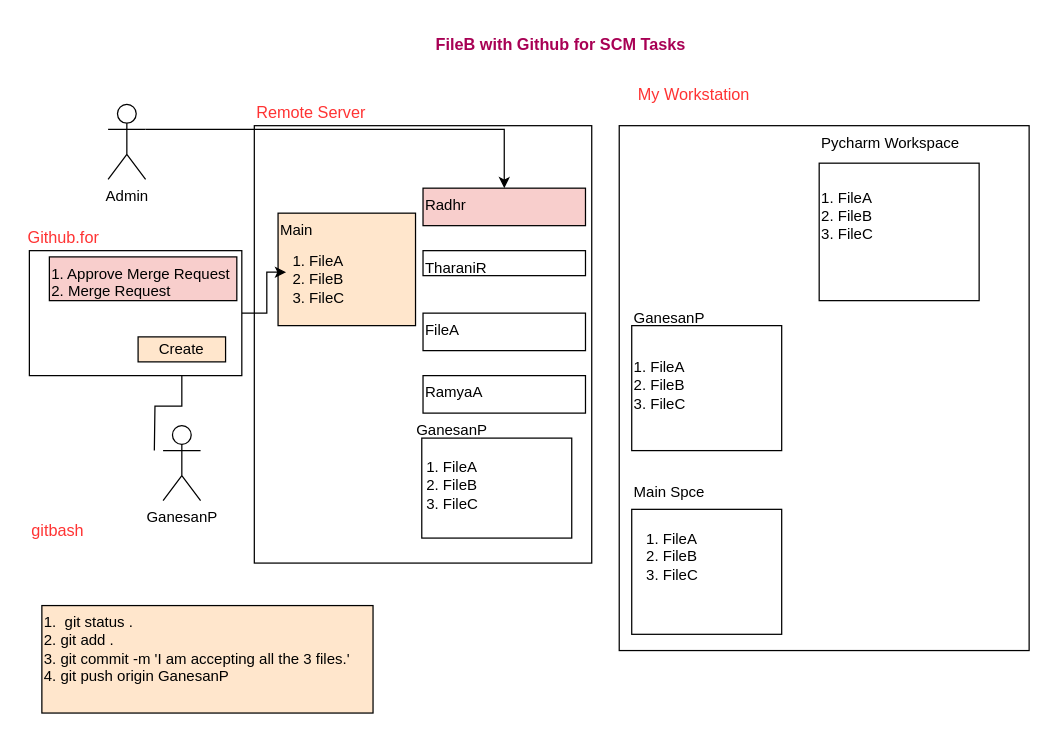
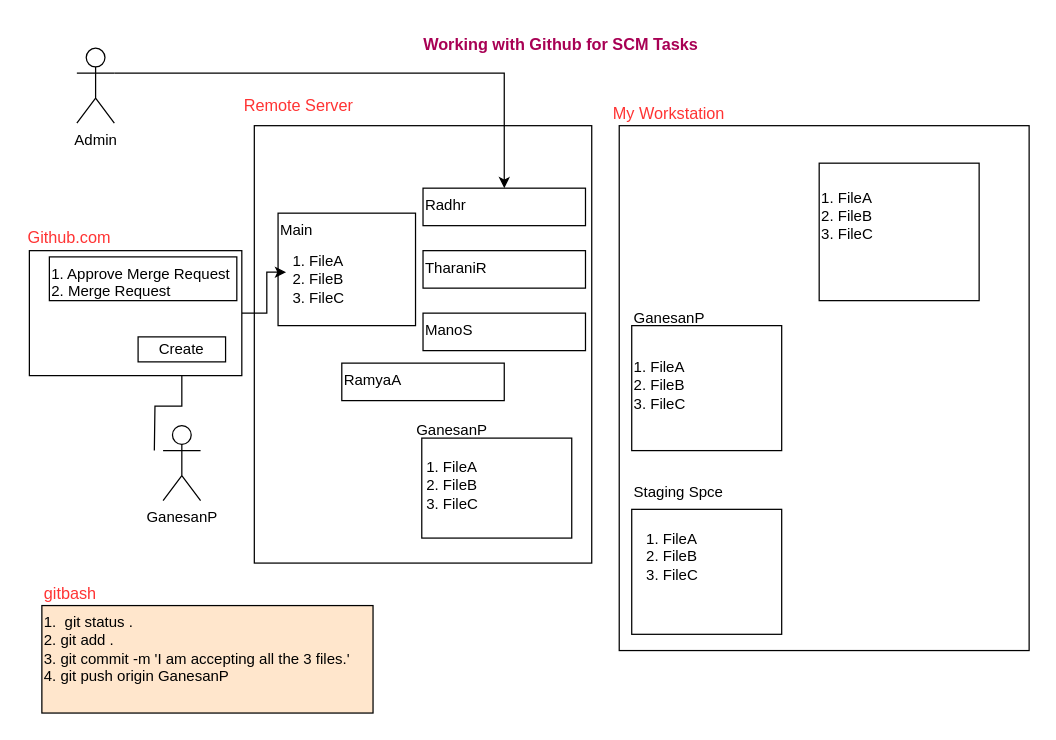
(561, 44) -> (561, 44)
(694, 94) -> (669, 113)
(314, 107) -> (301, 101)
(127, 142) -> (96, 86)
(894, 144) -> none
(504, 207) -> (504, 207)
(69, 238) -> (69, 238)
(504, 263) -> (504, 269)
(347, 269) -> (347, 269)
(143, 279) -> (143, 279)
(443, 331) -> (447, 331)
(182, 349) -> (182, 349)
(504, 394) -> (423, 382)
(668, 493) -> (681, 493)
(61, 526) -> (73, 588)
